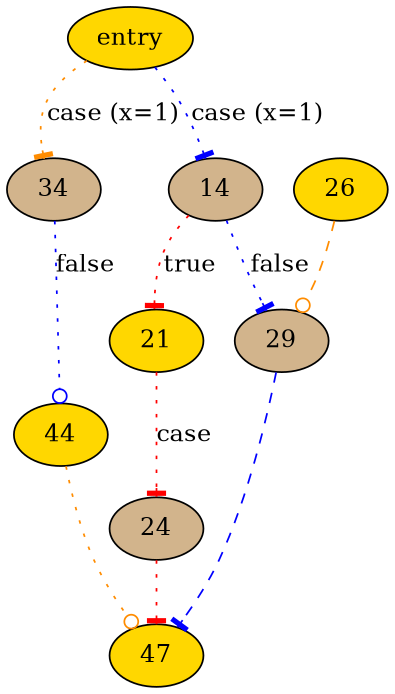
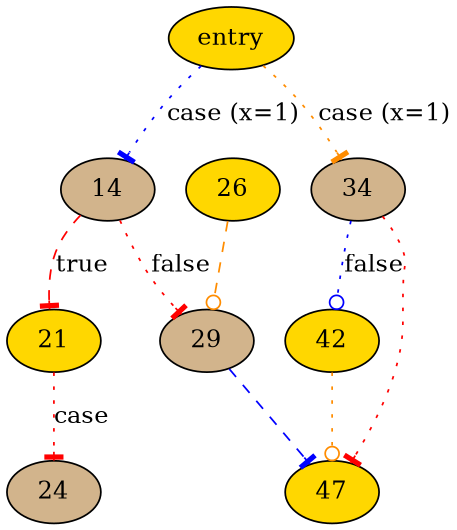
(163, 254) -> (55, 254)
(243, 262) -> (144, 267)
(61, 435) -> (332, 341)
(156, 588) -> (402, 338)
